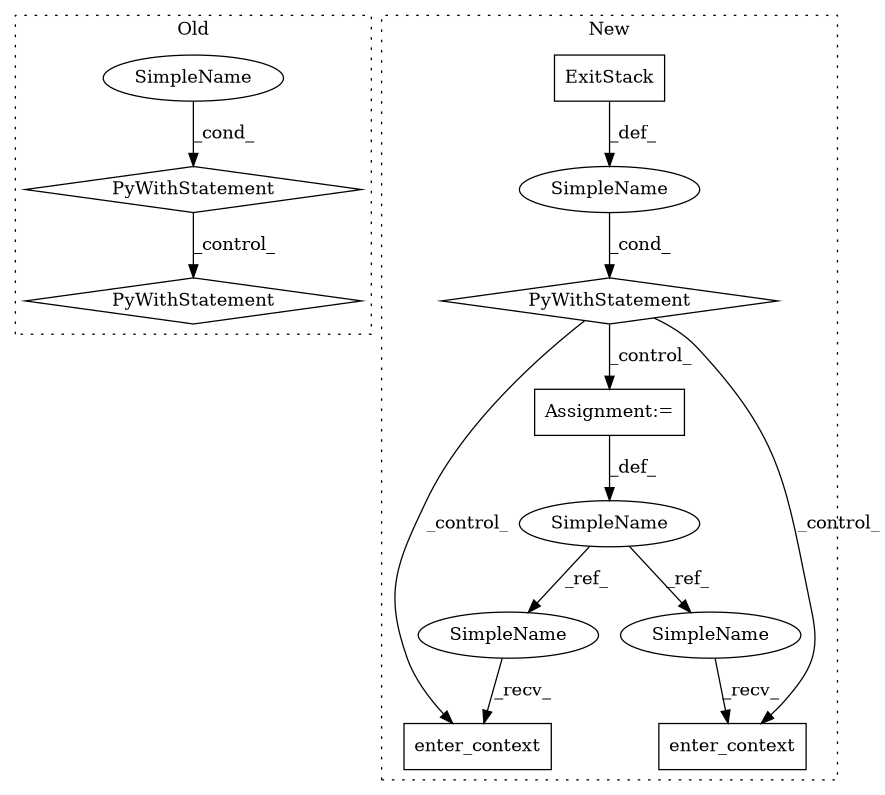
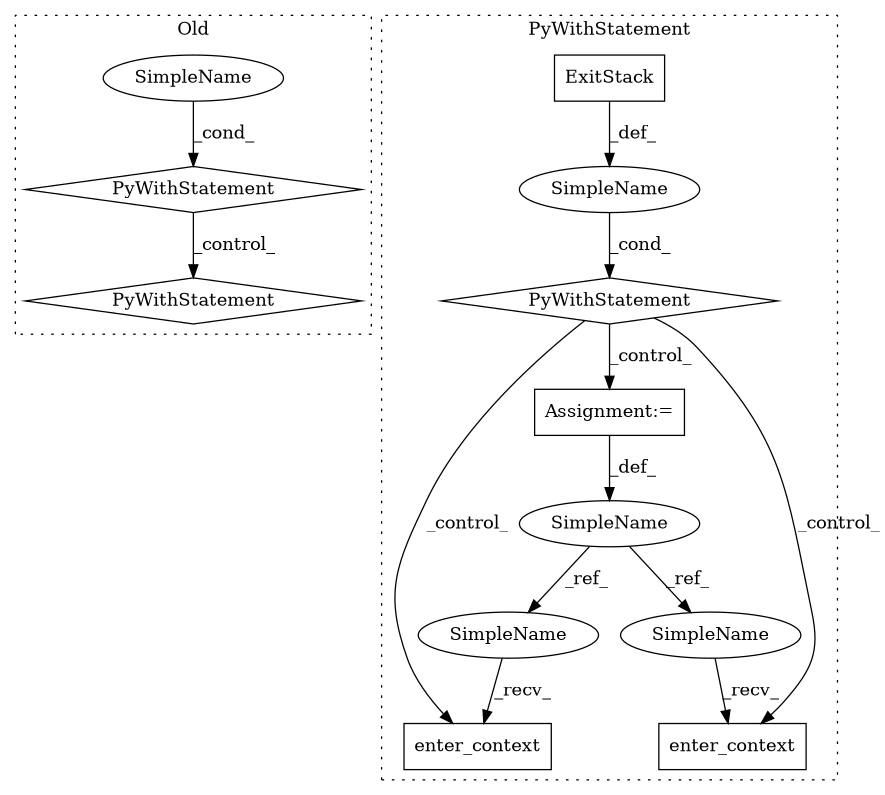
(610, 30) -> (610, 30)
